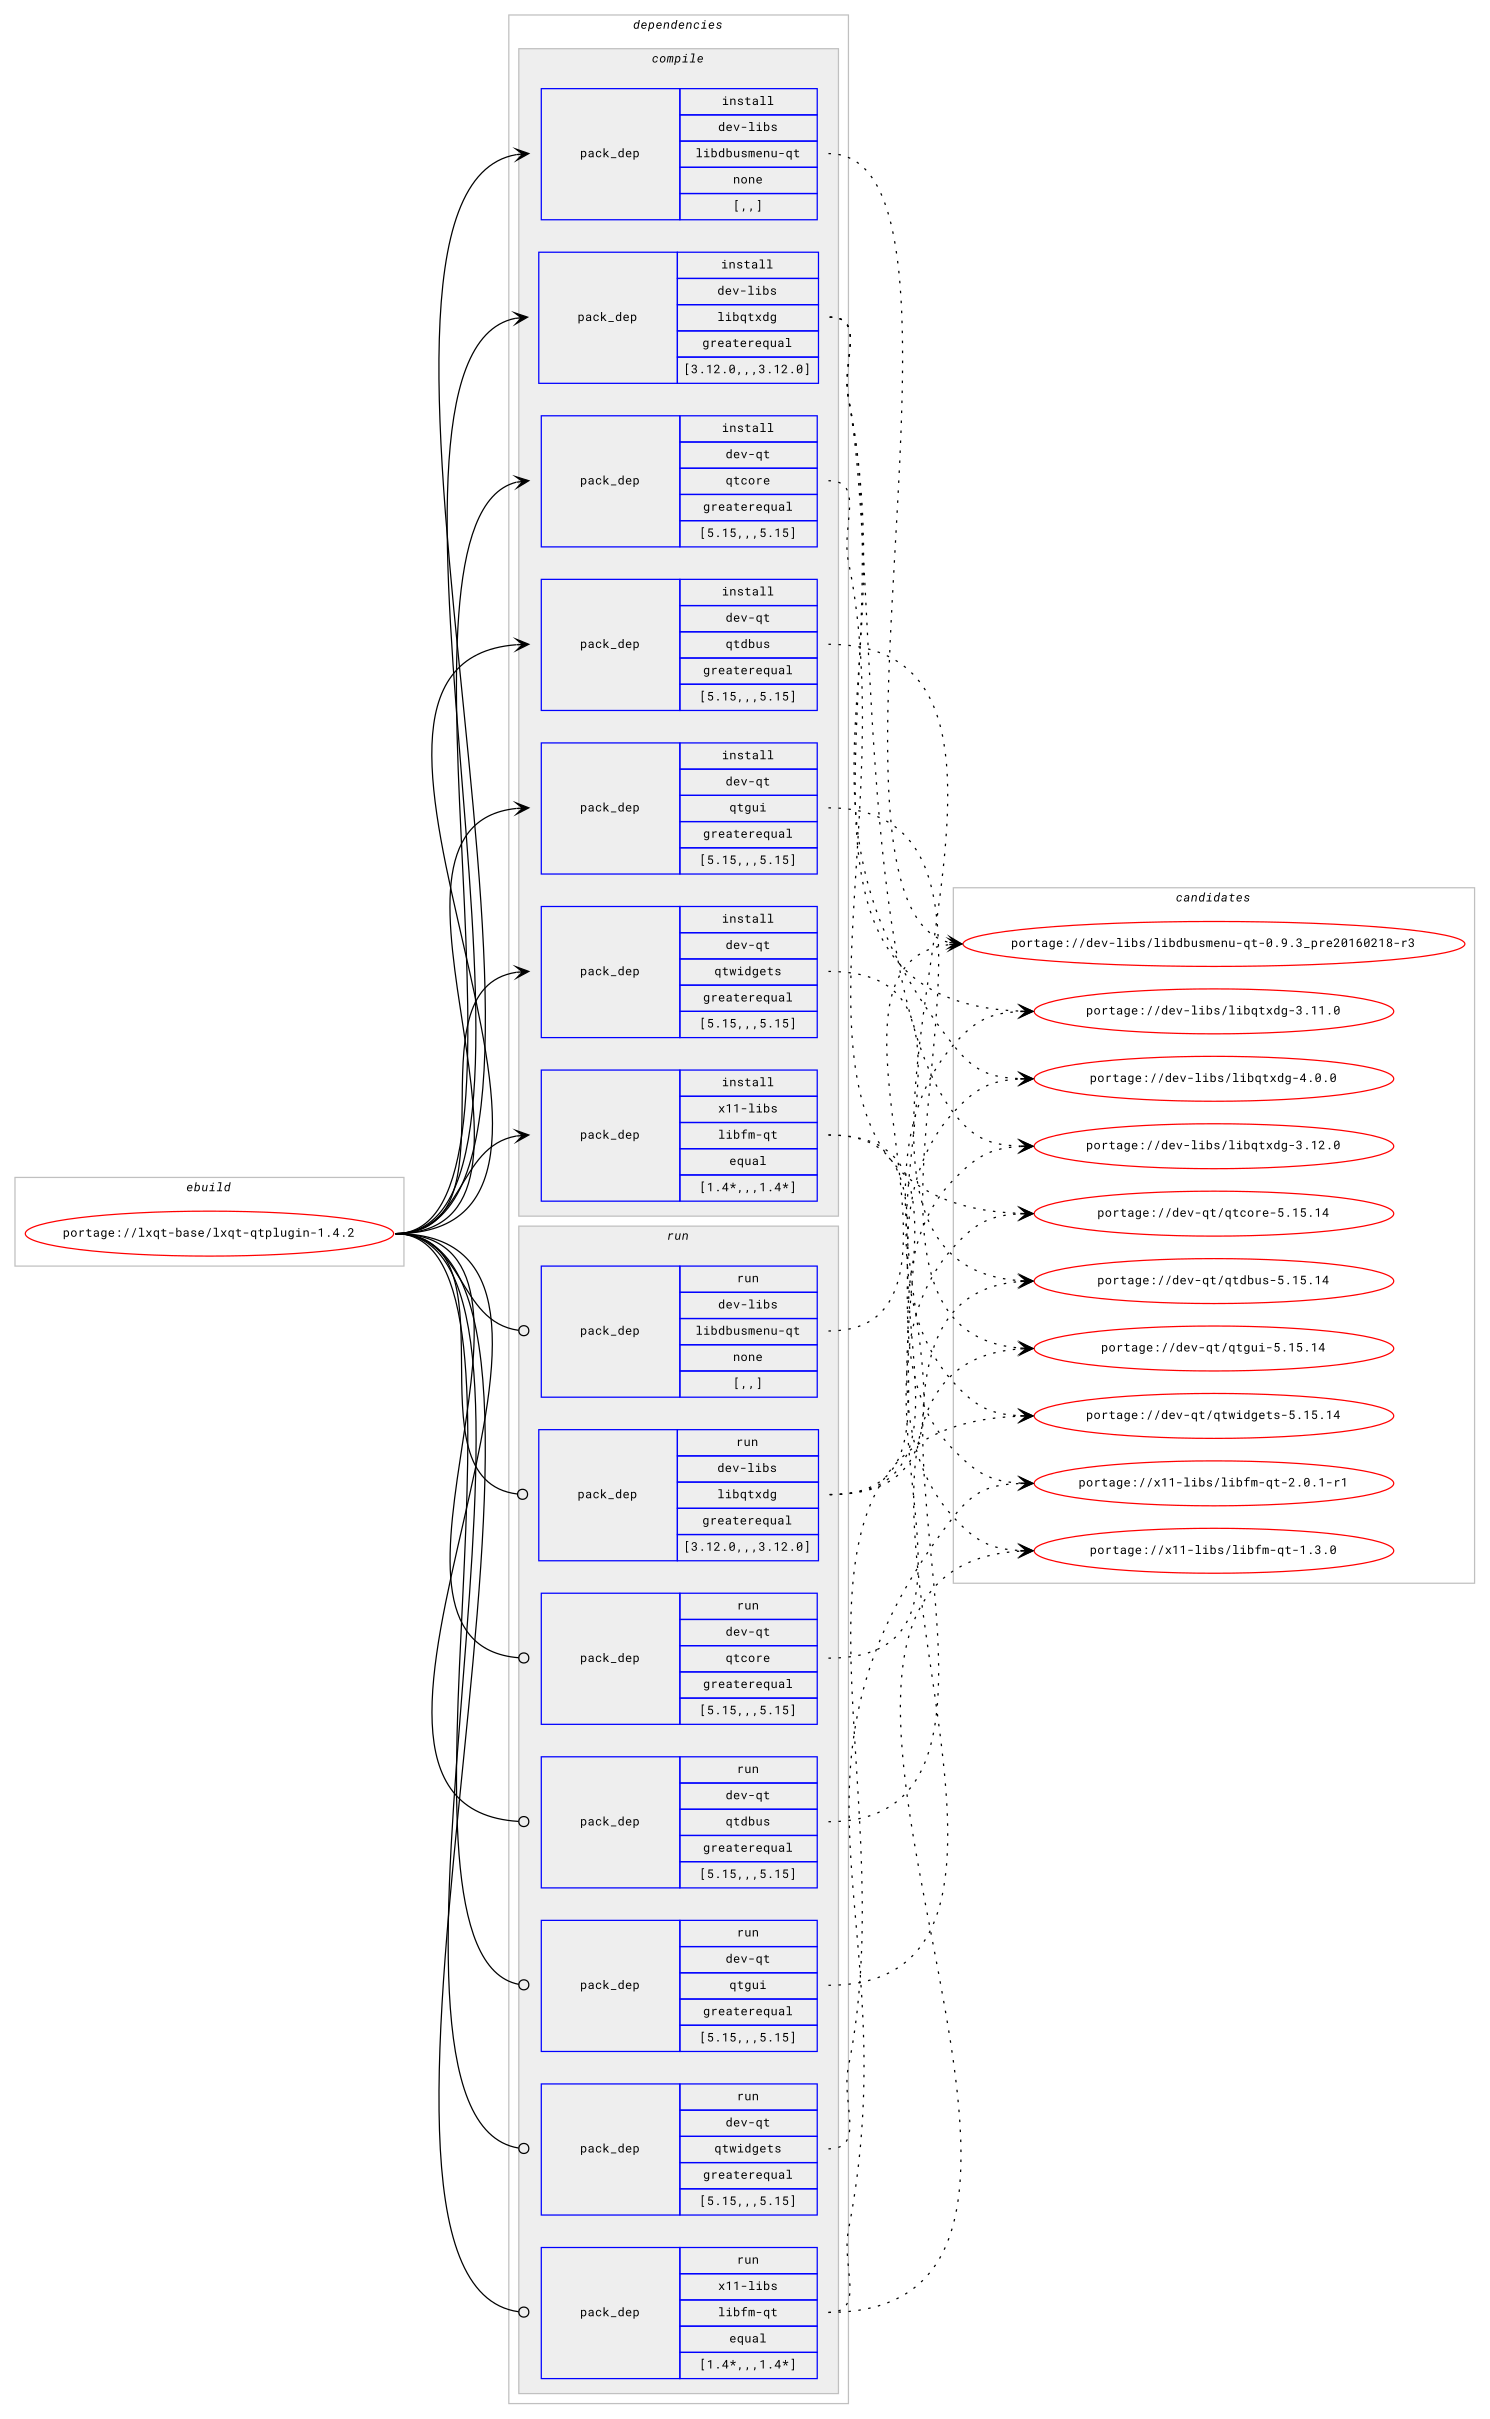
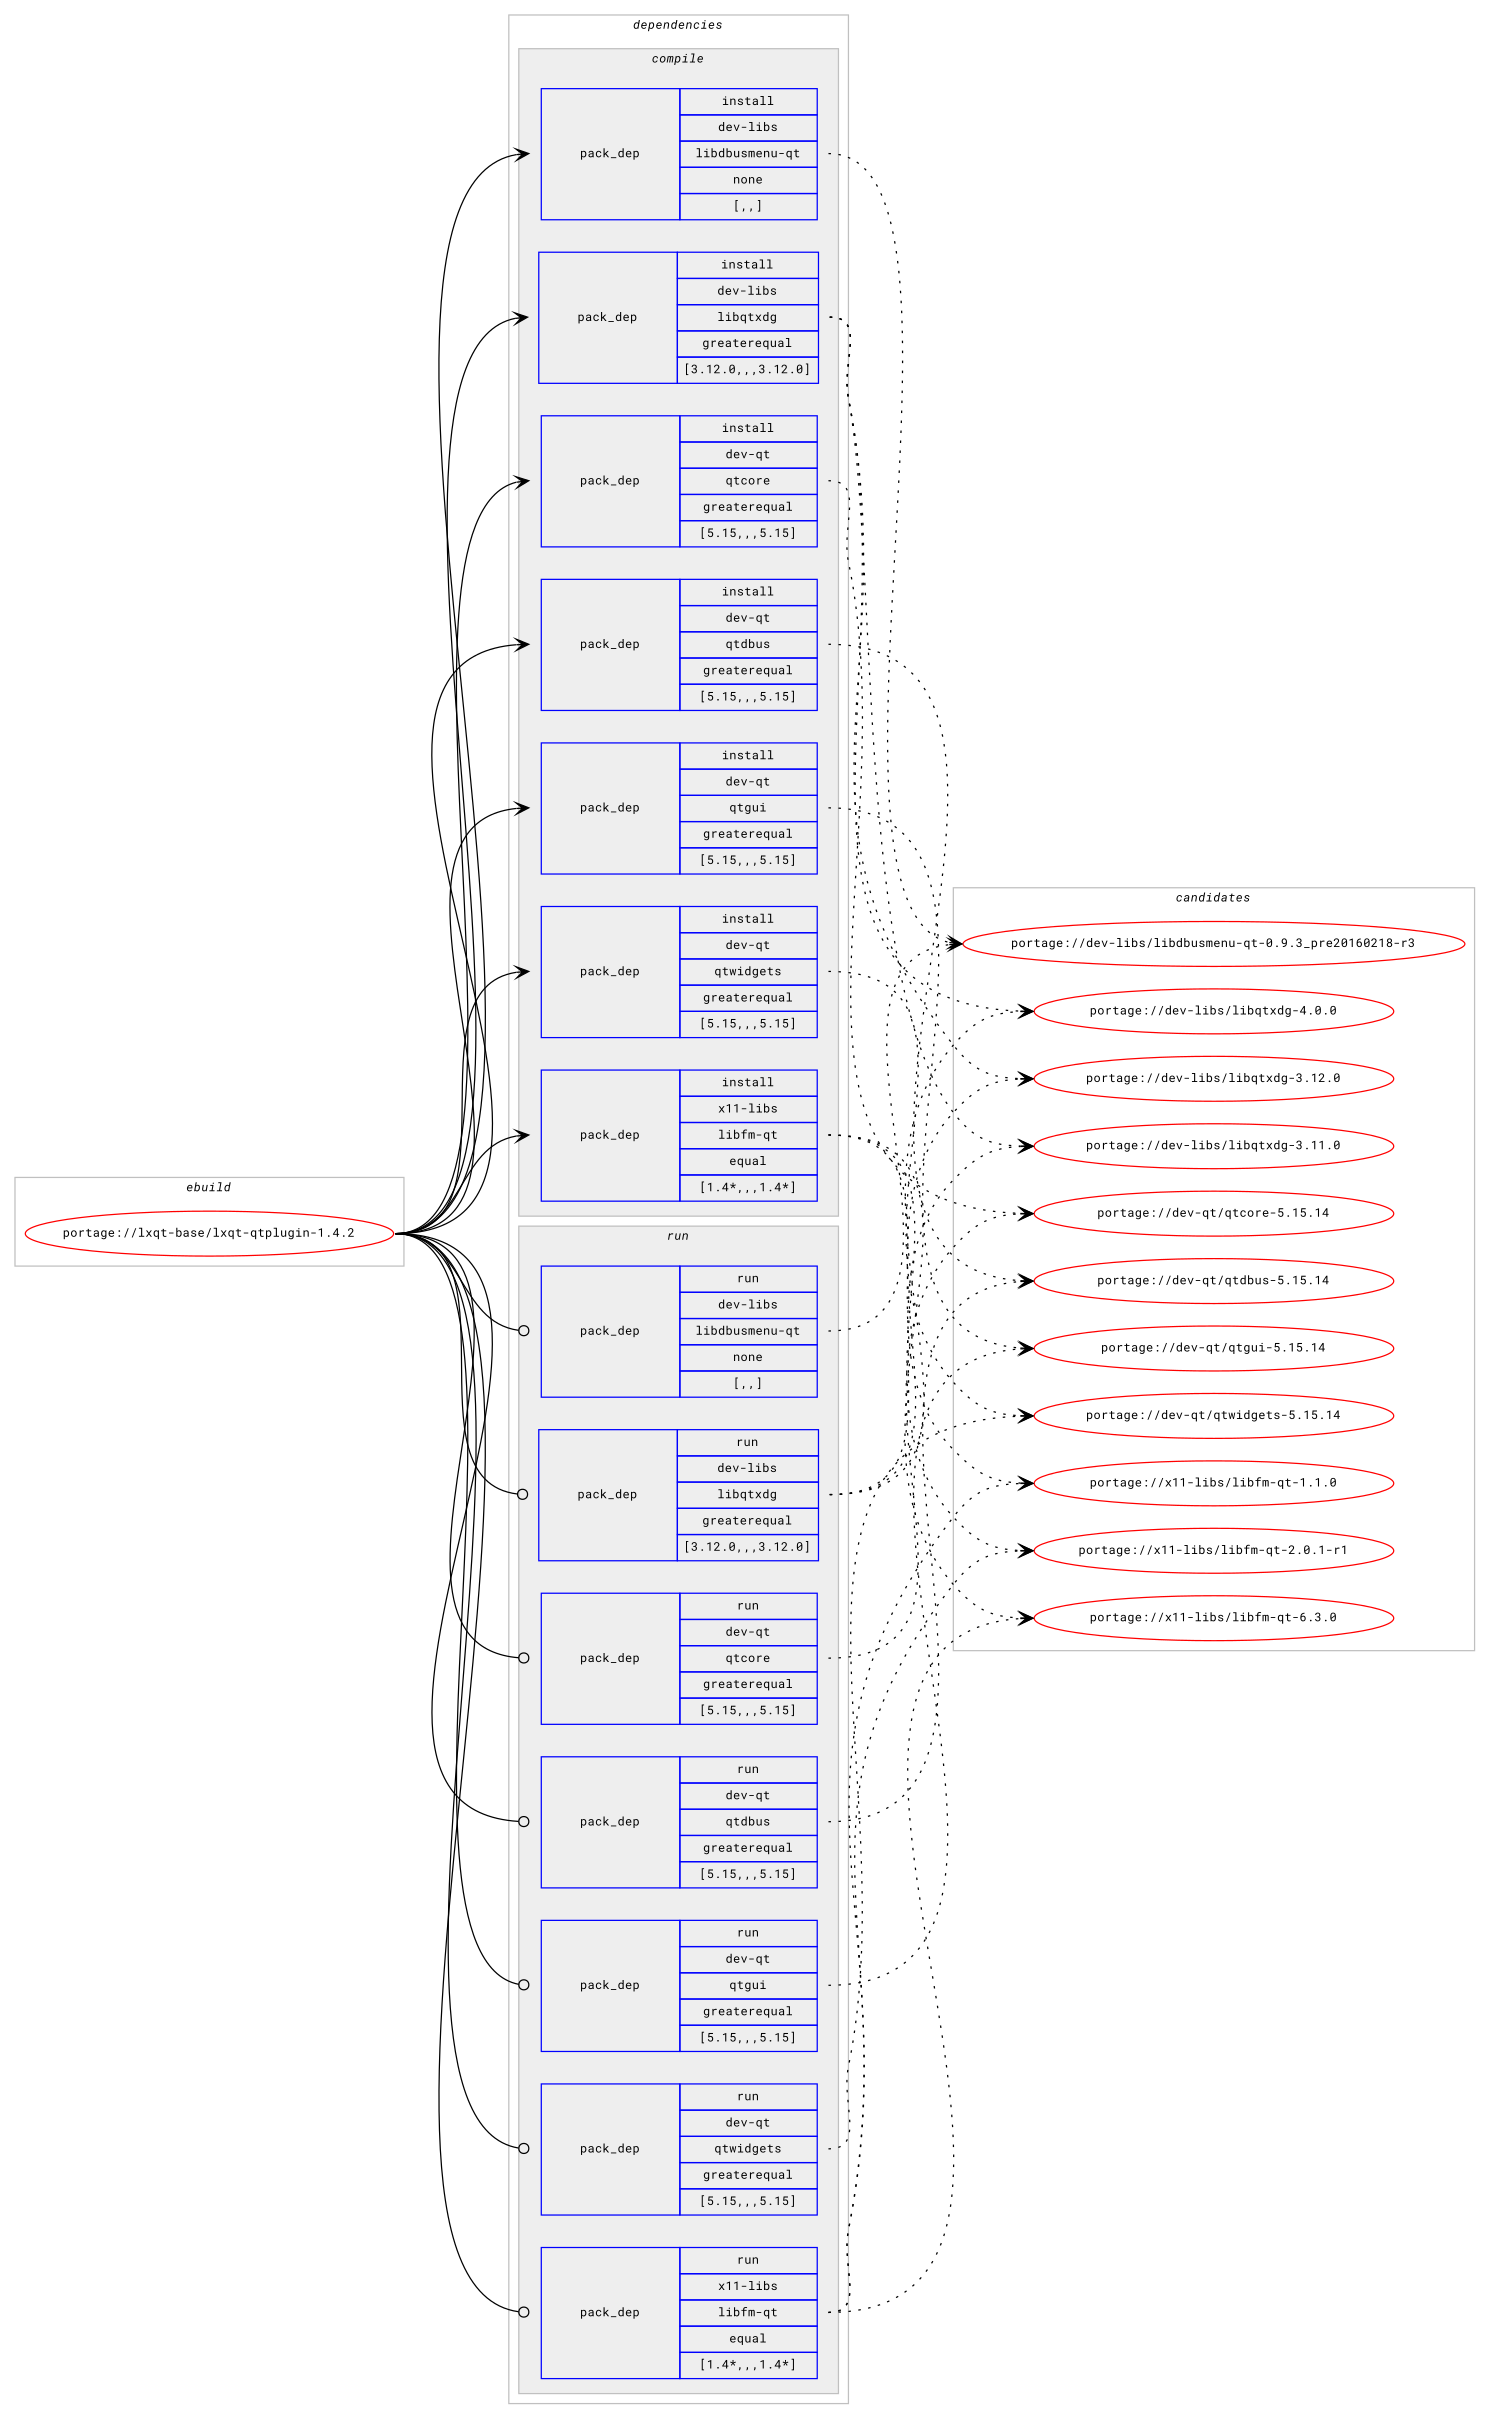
none -> (1214, 1483)
(1214, 1551) -> (1214, 1618)
